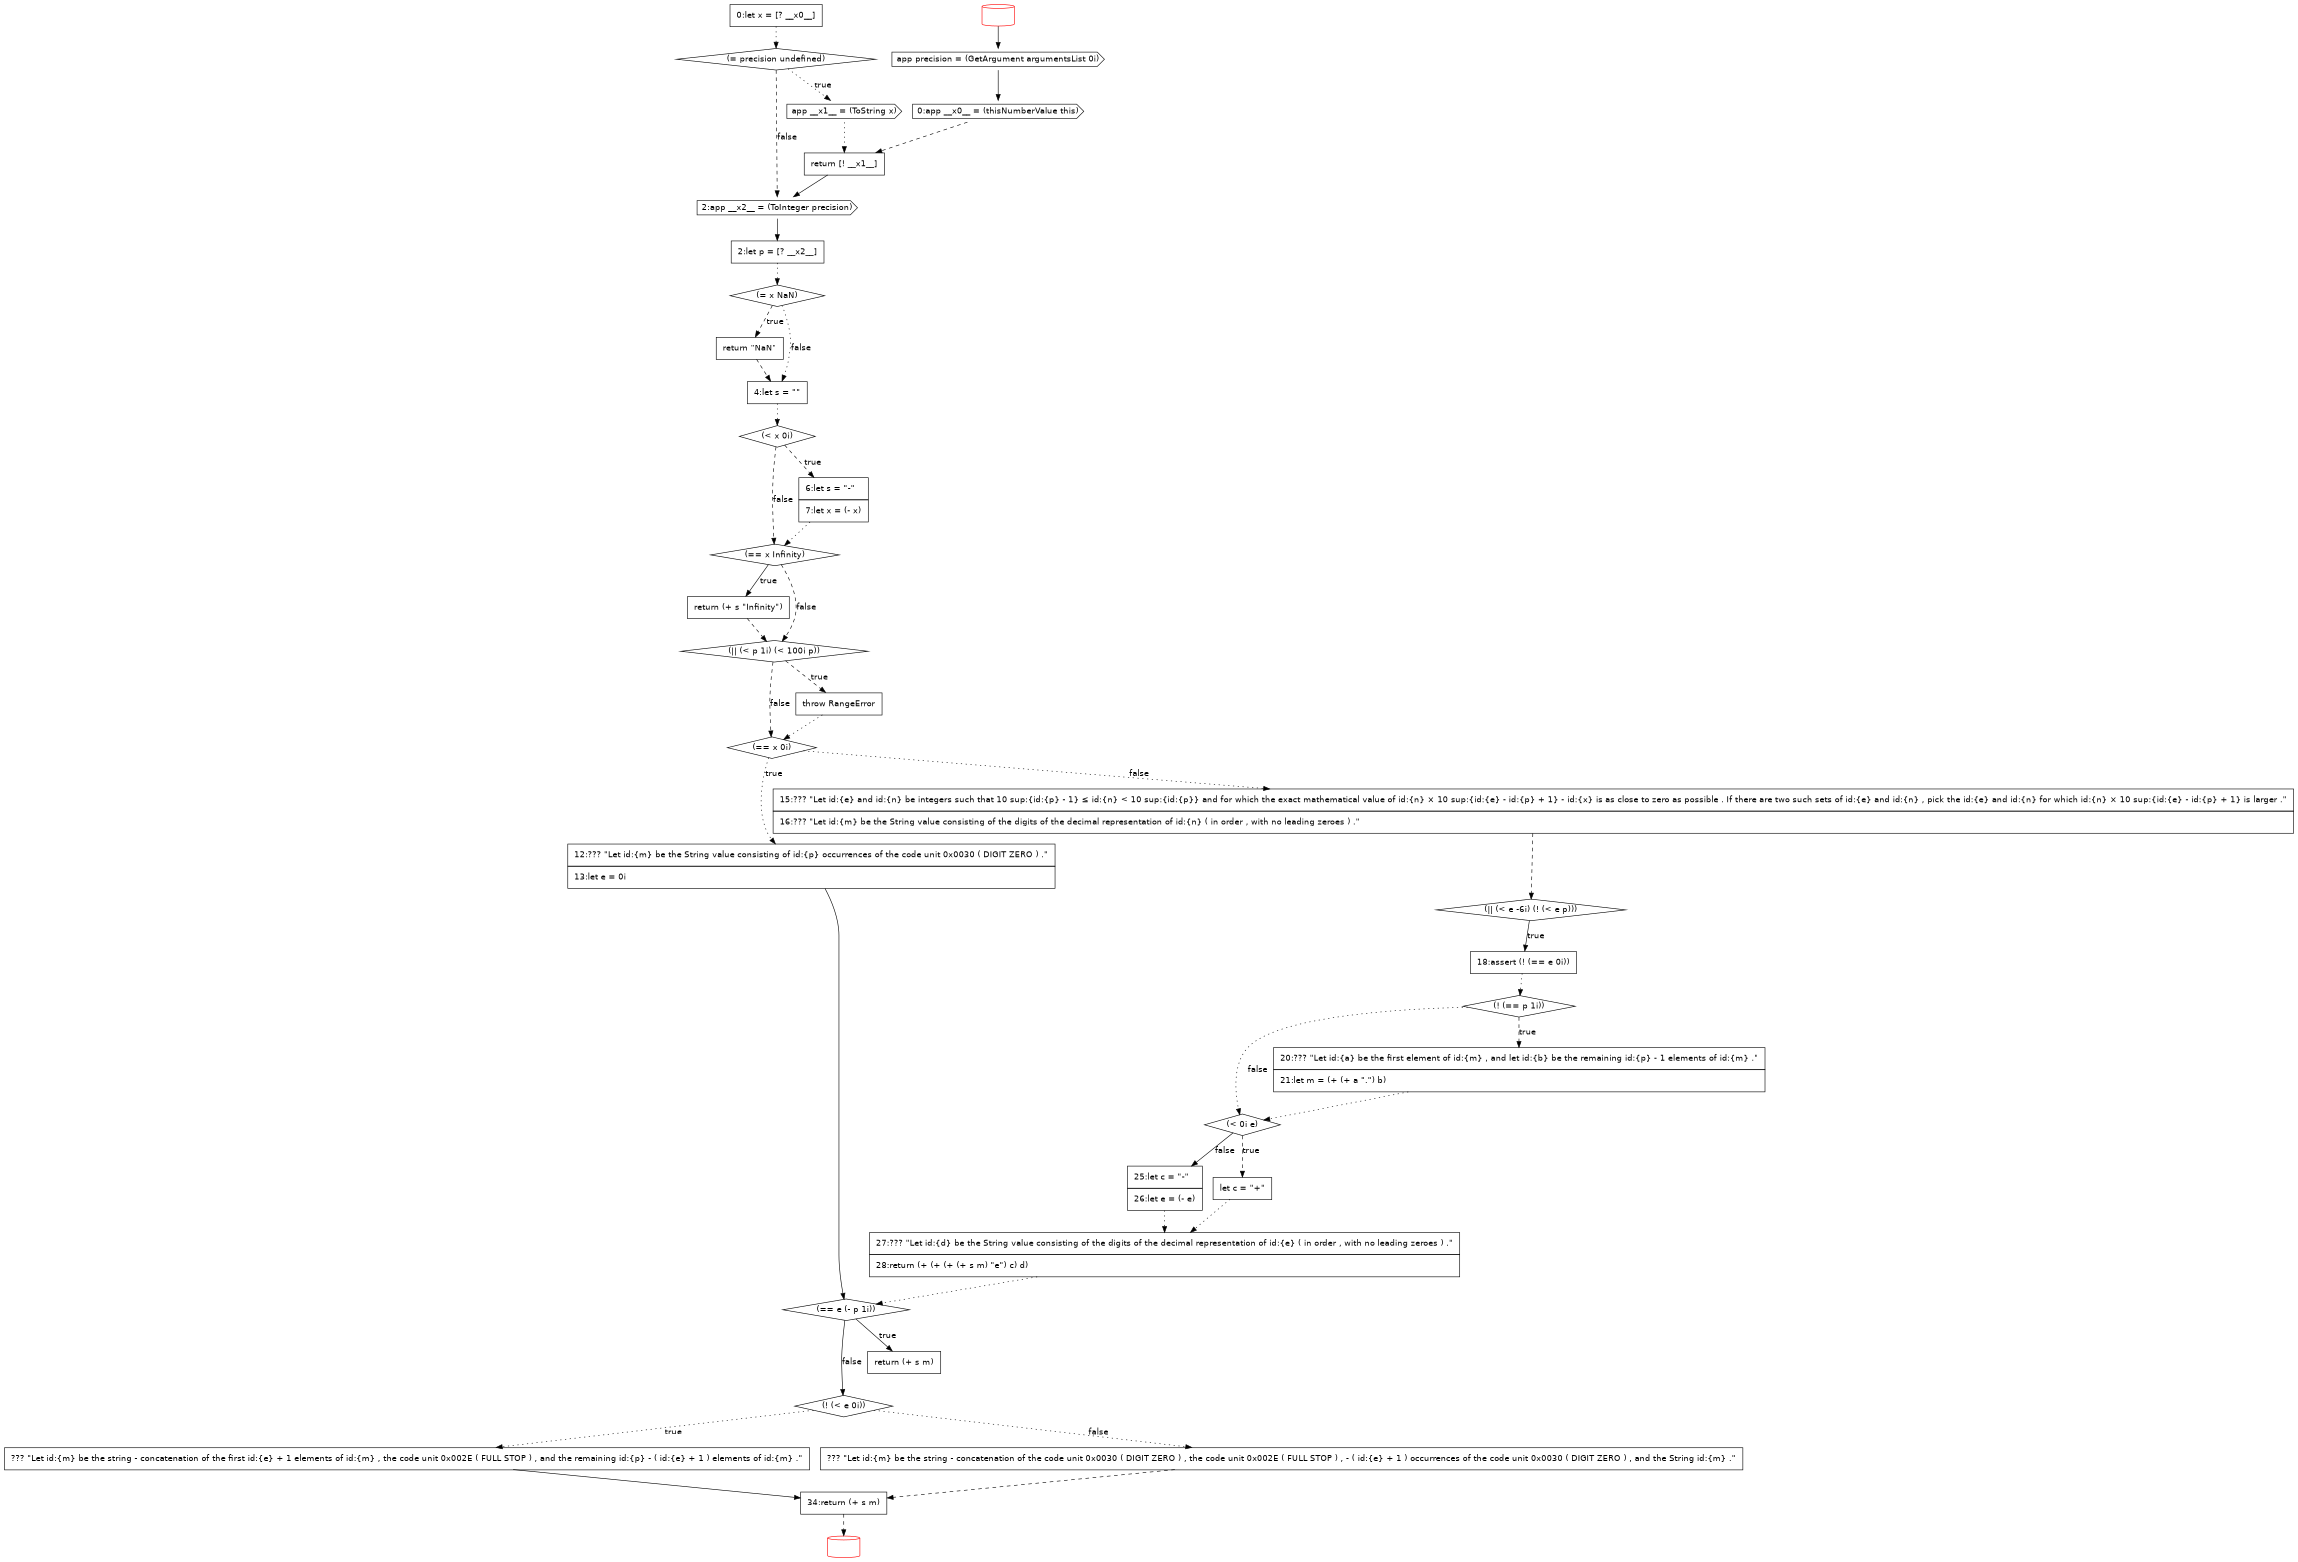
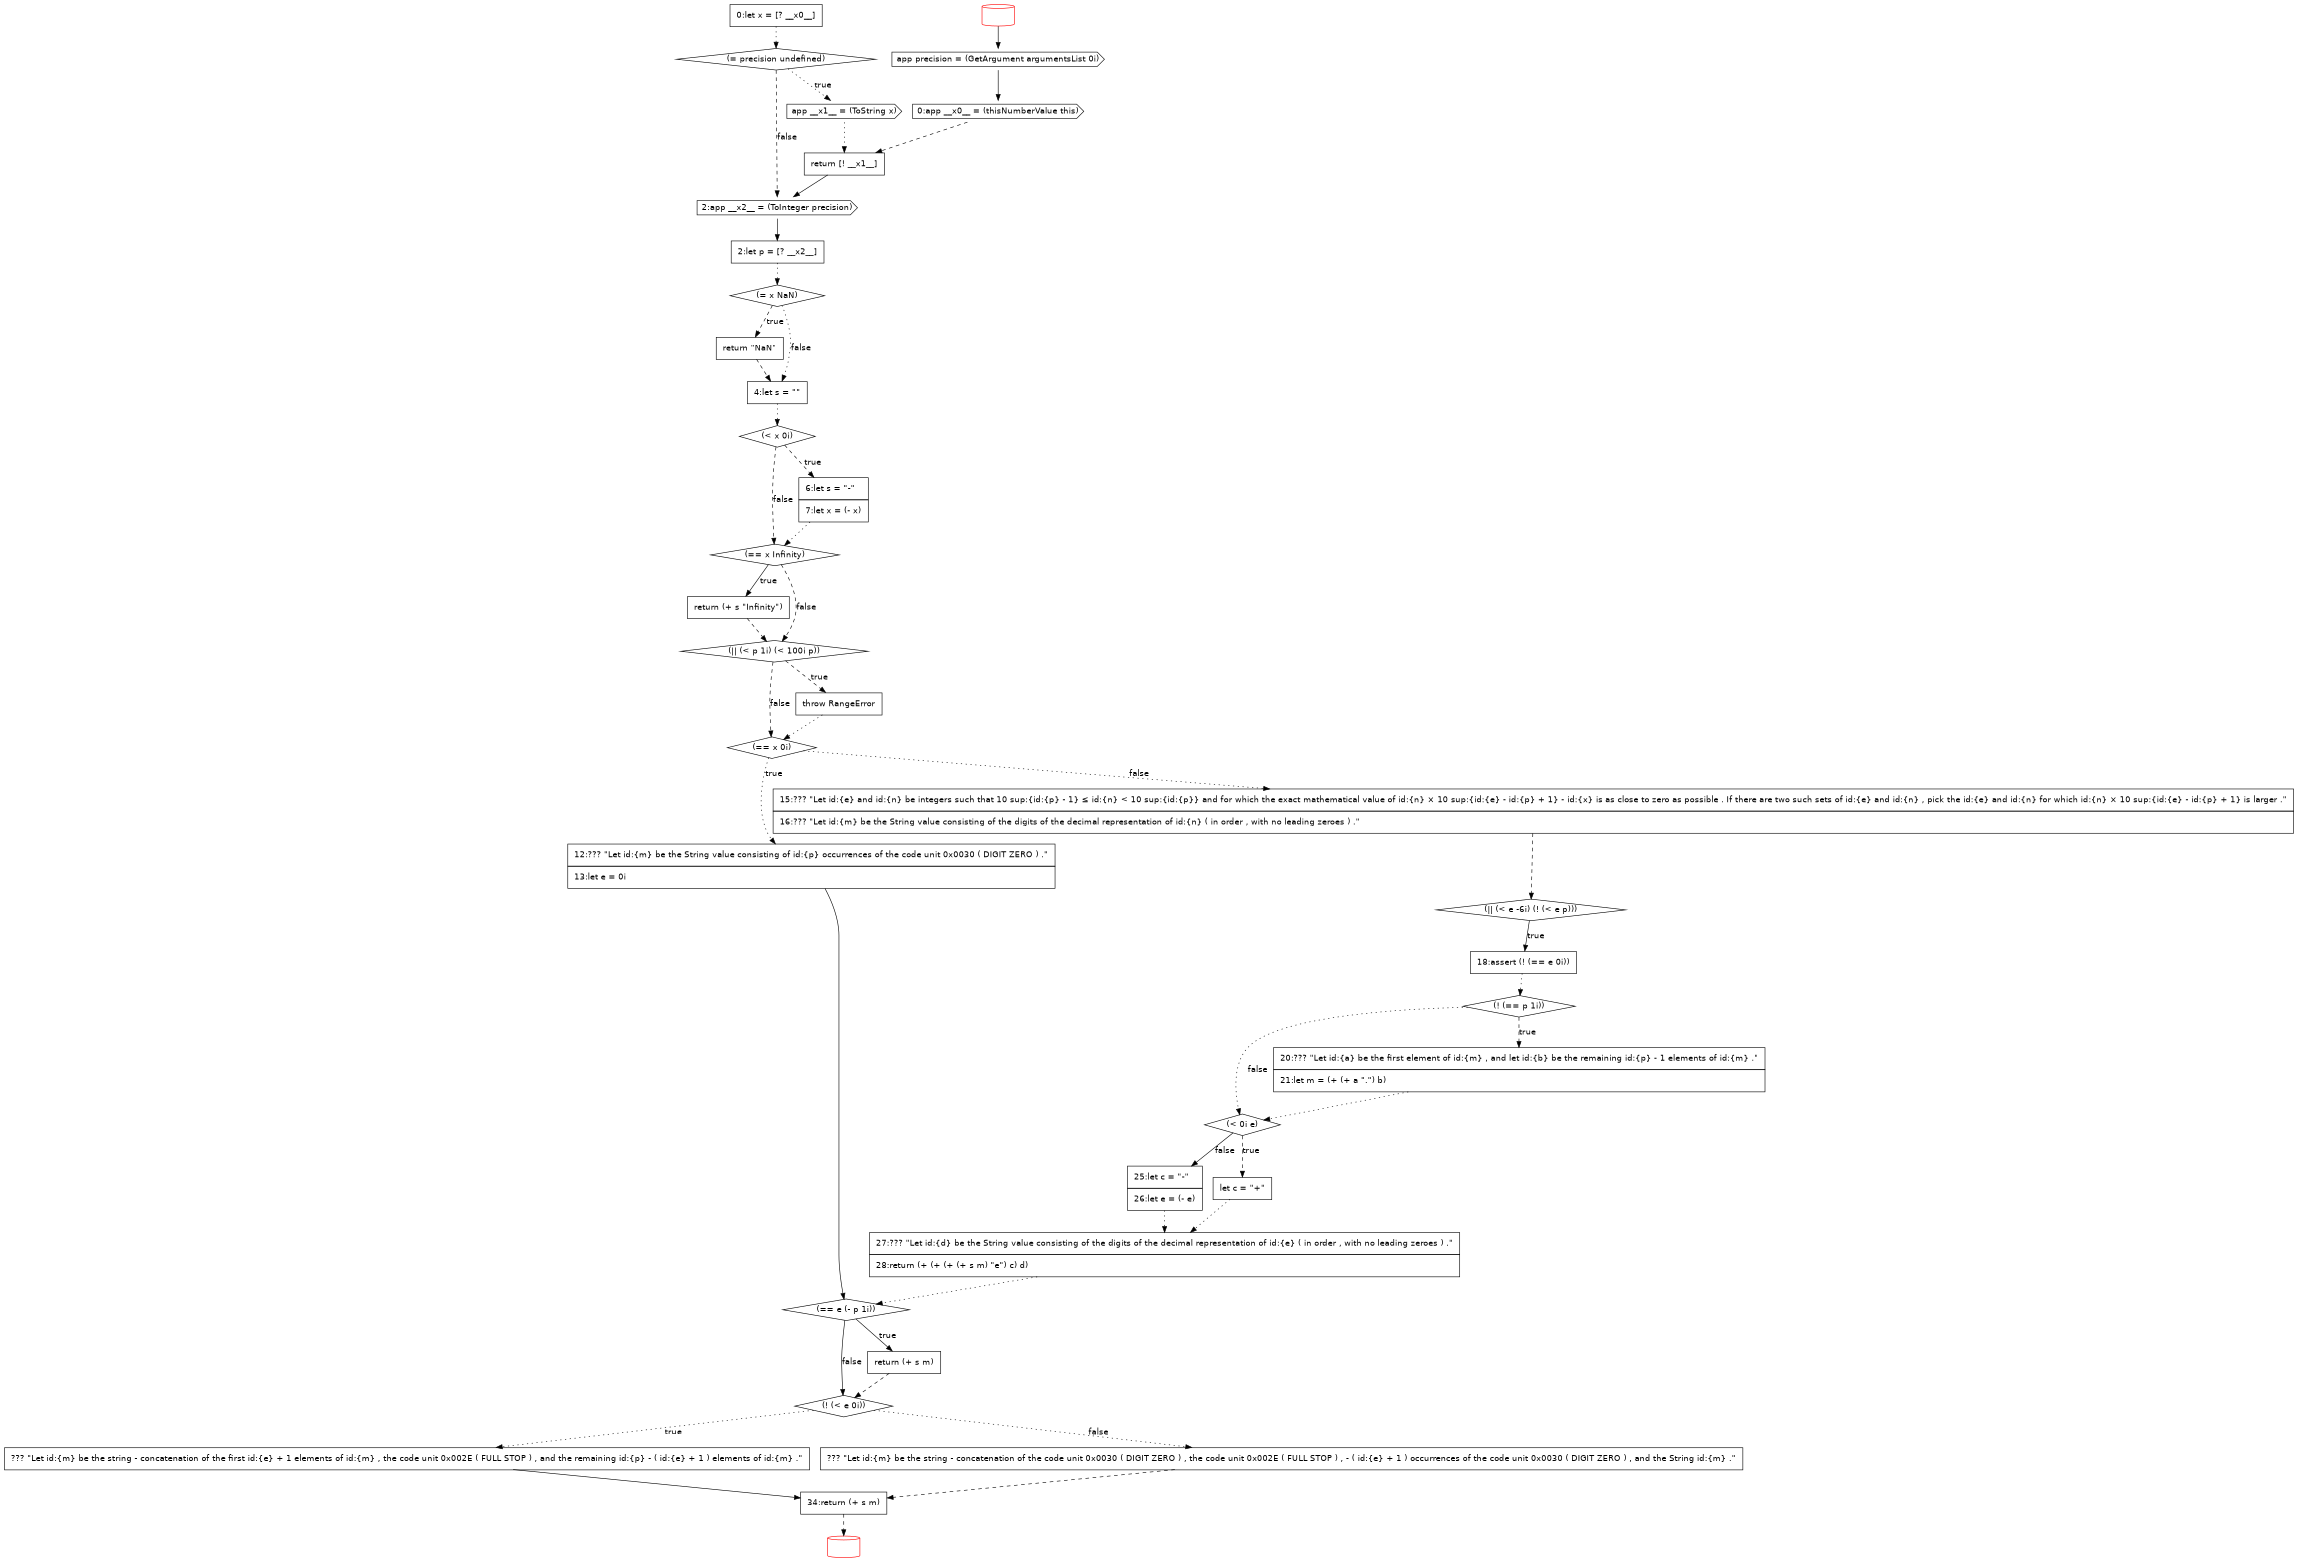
none -> (875, 1384)
